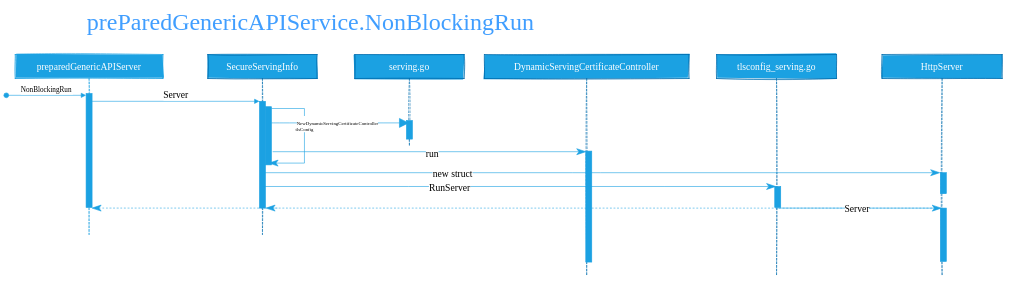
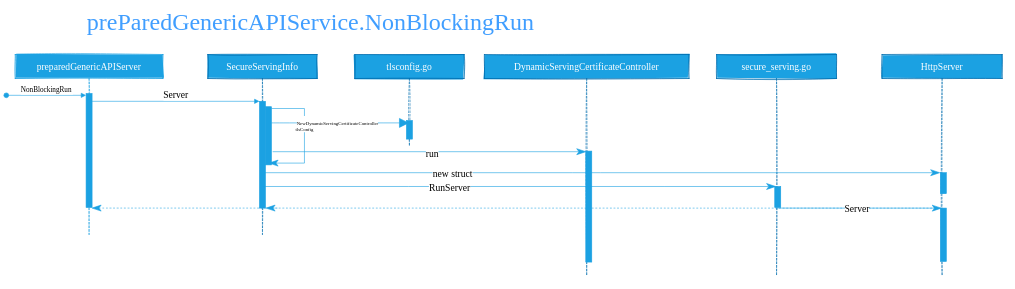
(409, 67) -> (409, 67)
(776, 67) -> (776, 67)
